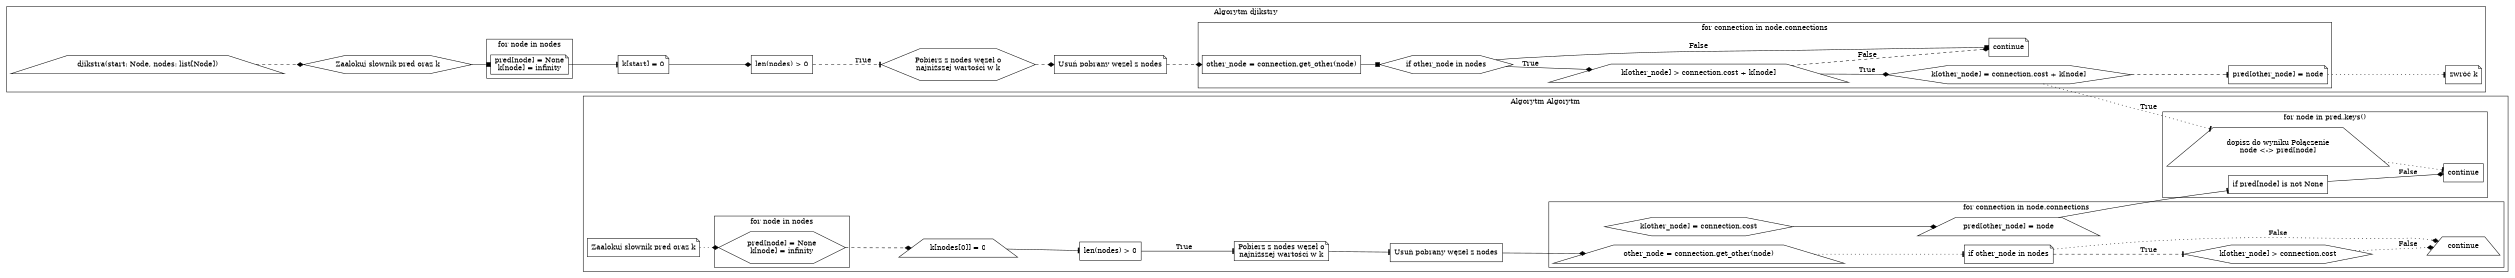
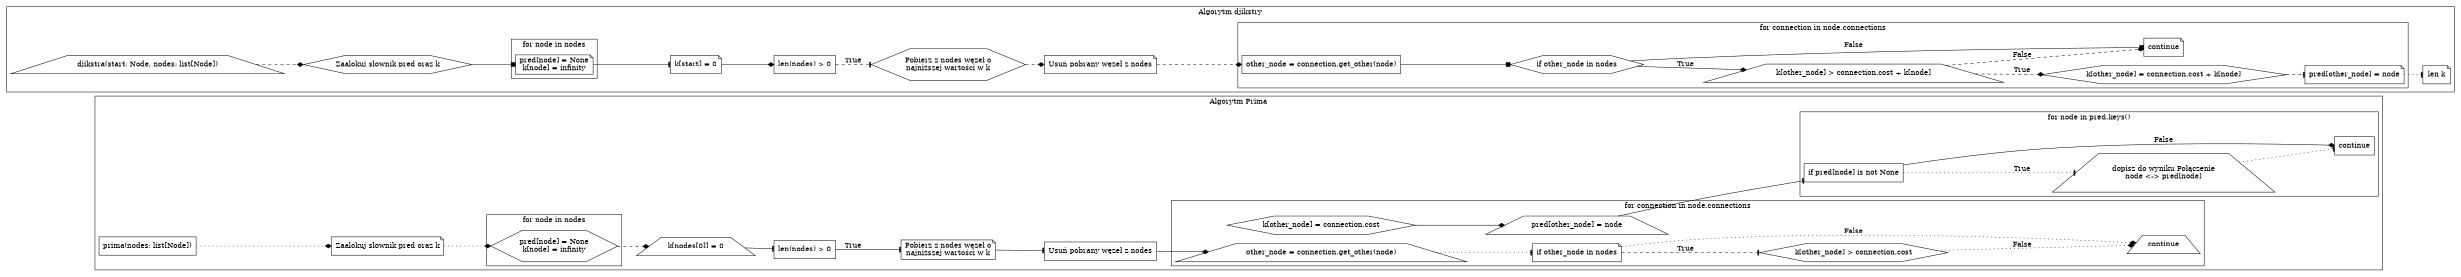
(1852, 74) -> (2006, 74)
(2463, 75) -> (2437, 75)
(1546, 102) -> (1239, 102)
(2126, 106) -> (1988, 173)
none -> (148, 246)
